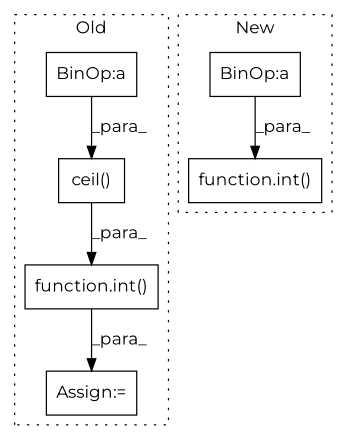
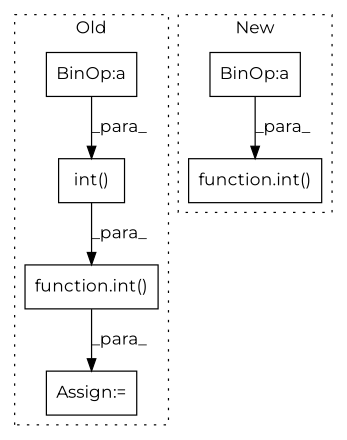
(92, 181) -> (92, 181)
